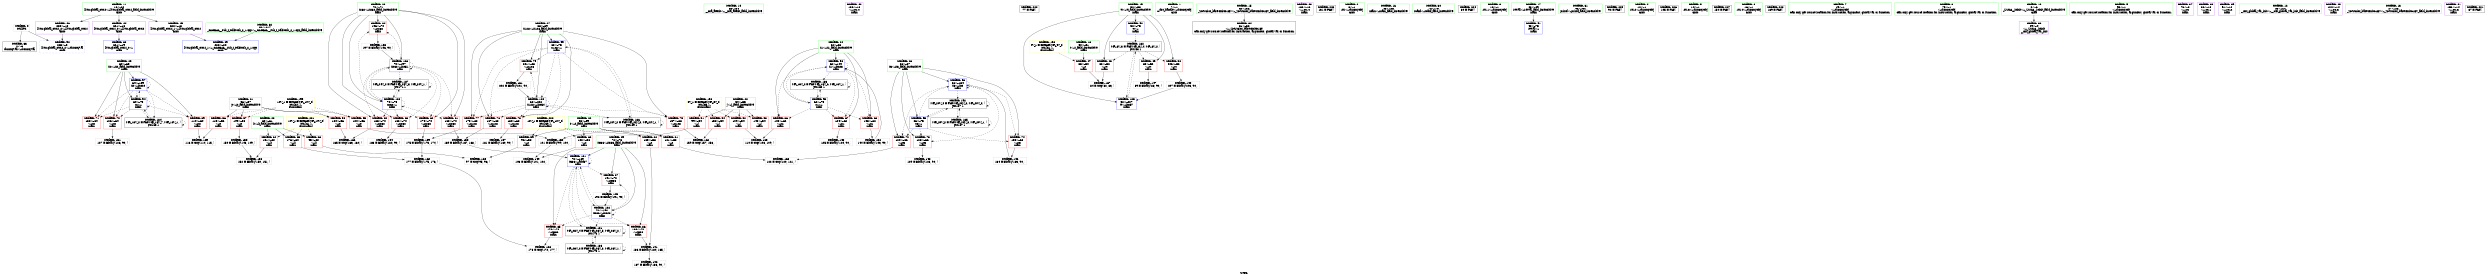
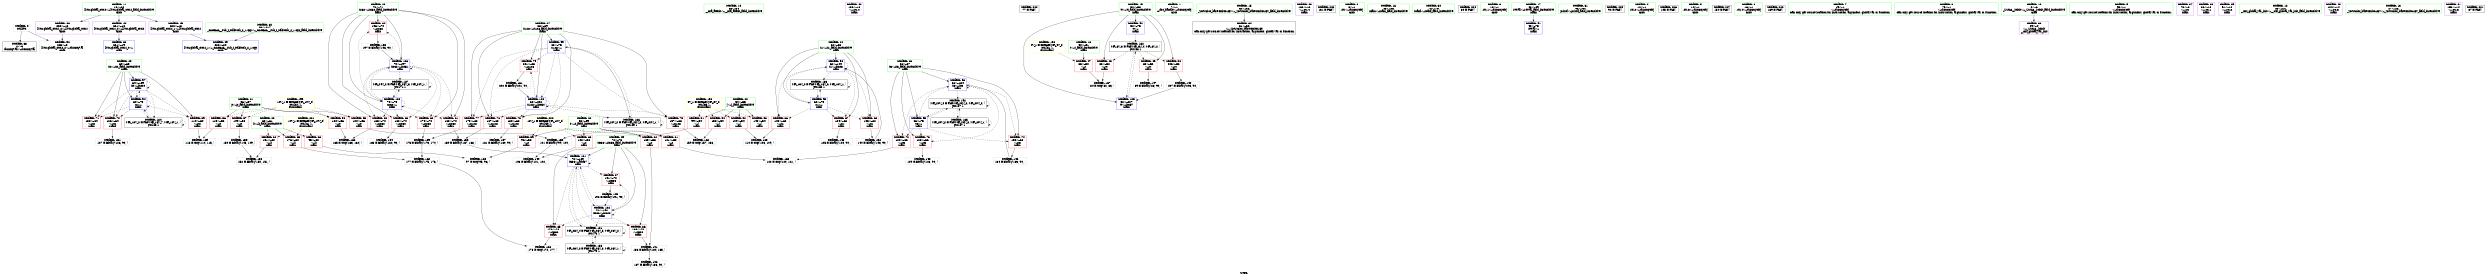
(610, 69) -> (610, 69)
(112, 127) -> (112, 127)
